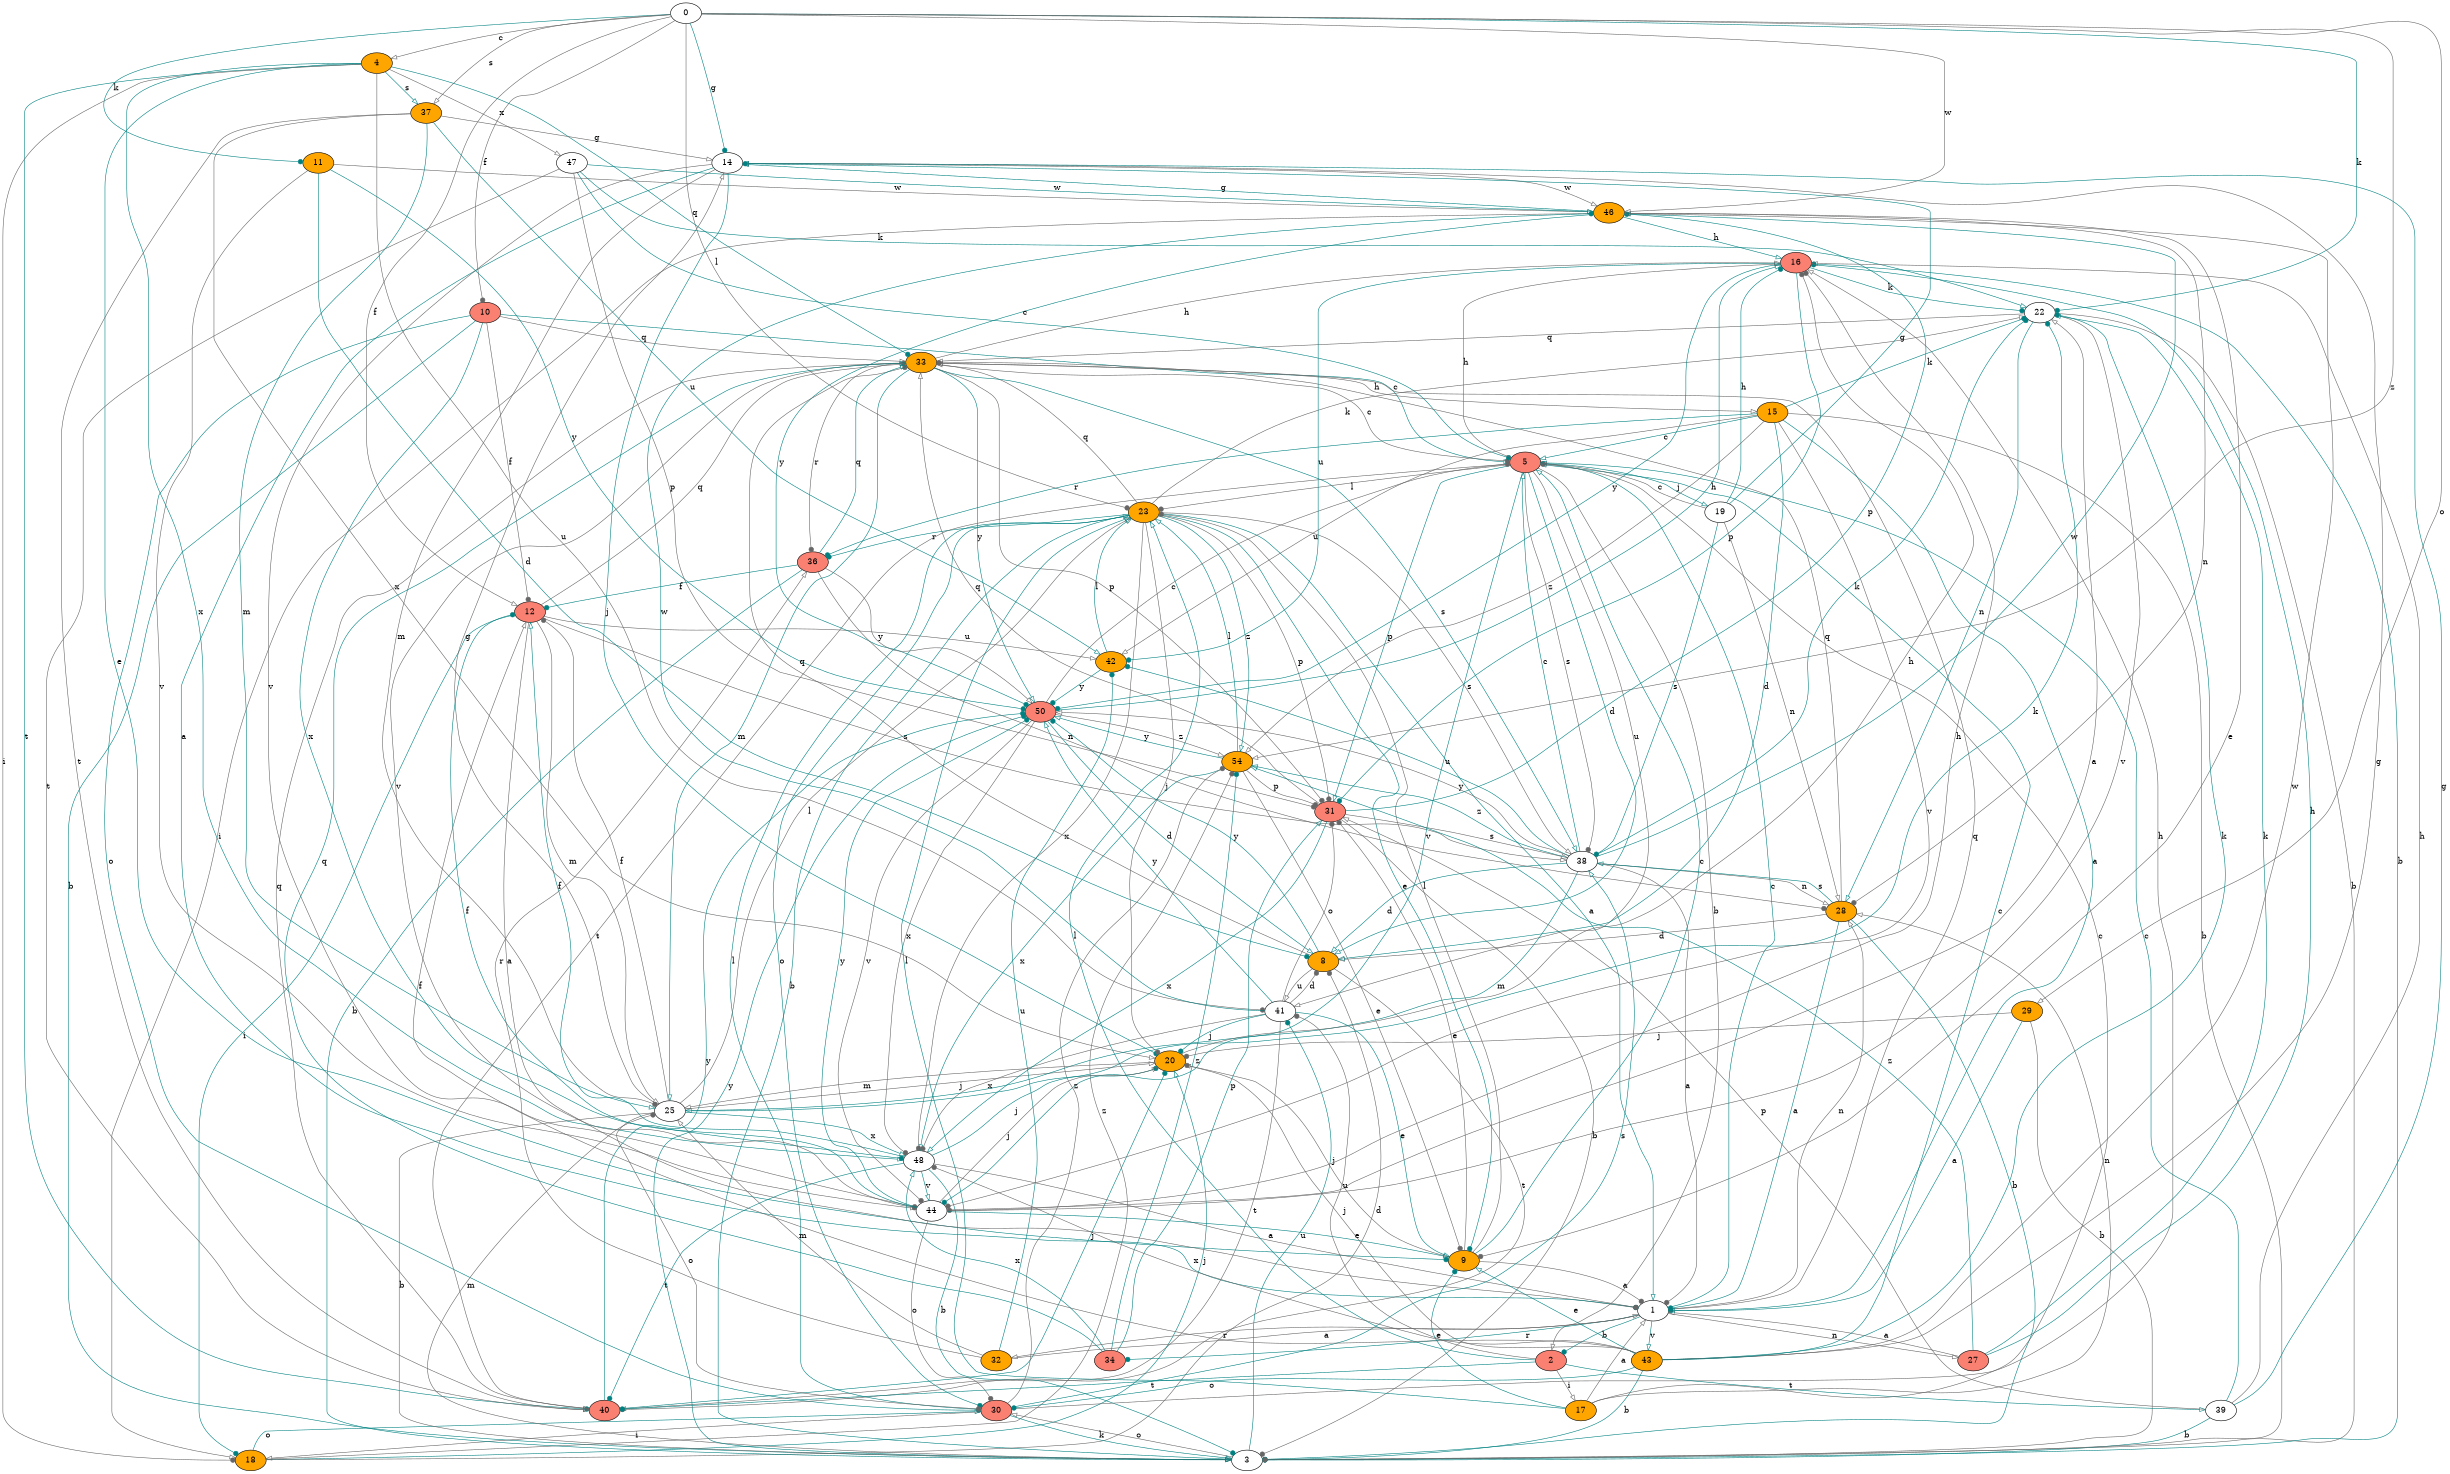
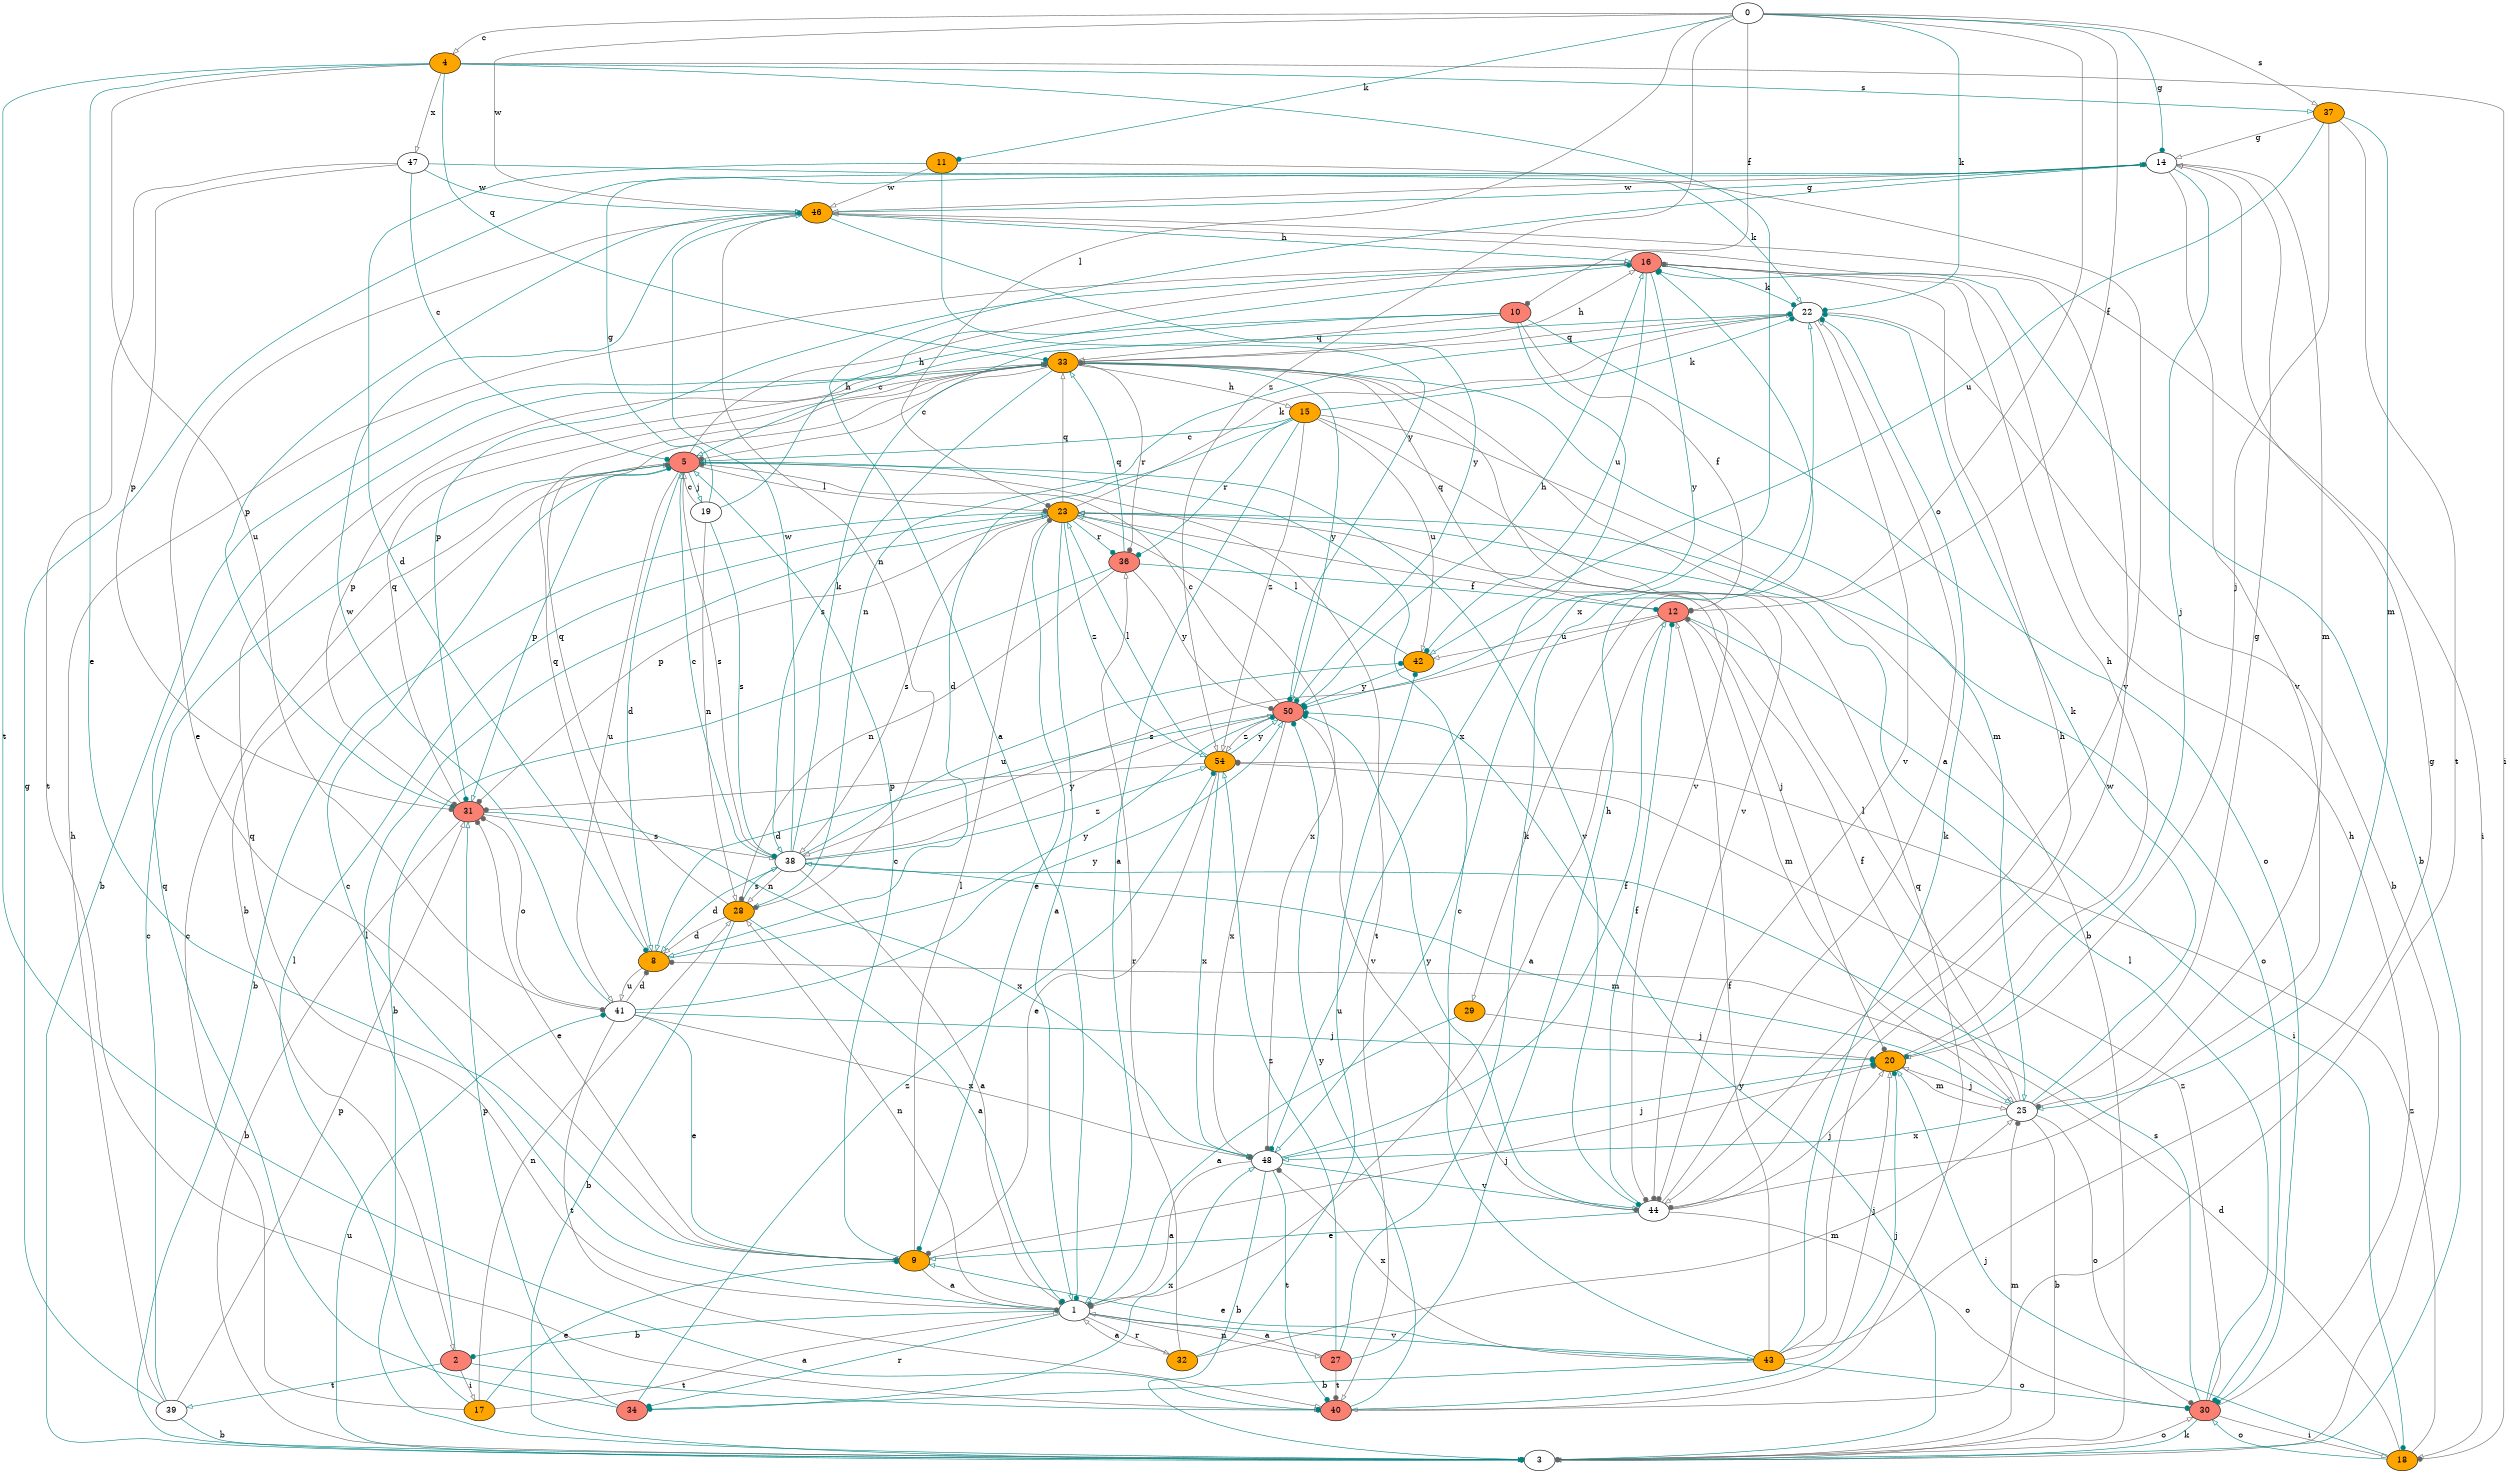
(390, 272) -> (2113, 251)
(1835, 544) -> (327, 418)
(397, 587) -> (2236, 587)
(918, 650) -> (1189, 653)
(1335, 1243) -> none
(1247, 1325) -> (1336, 1384)
(1549, 1437) -> (1231, 1386)
(2032, 1445) -> none
